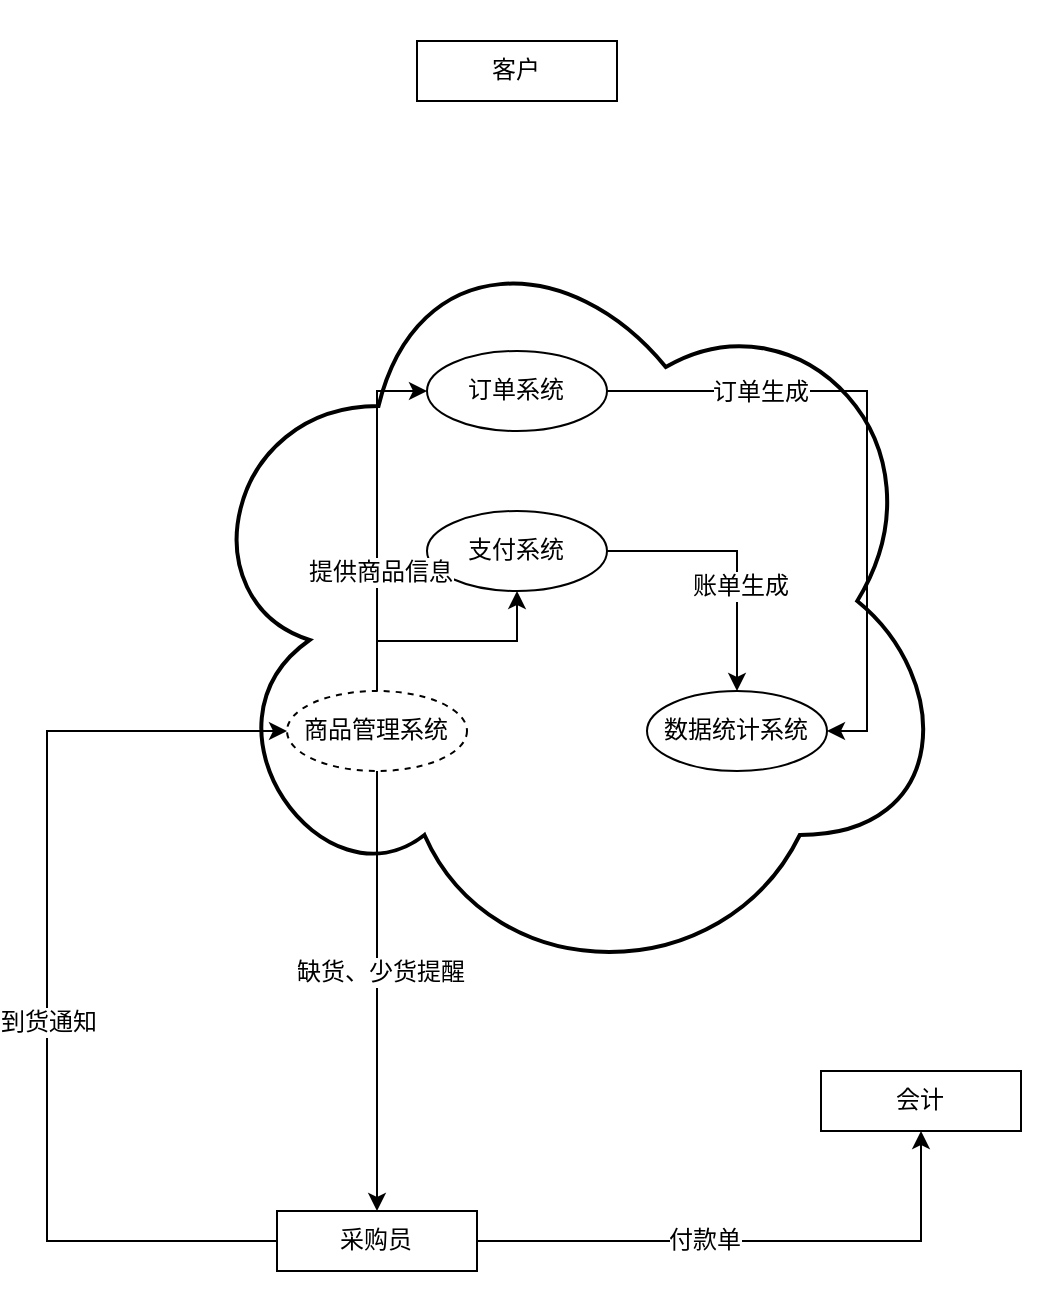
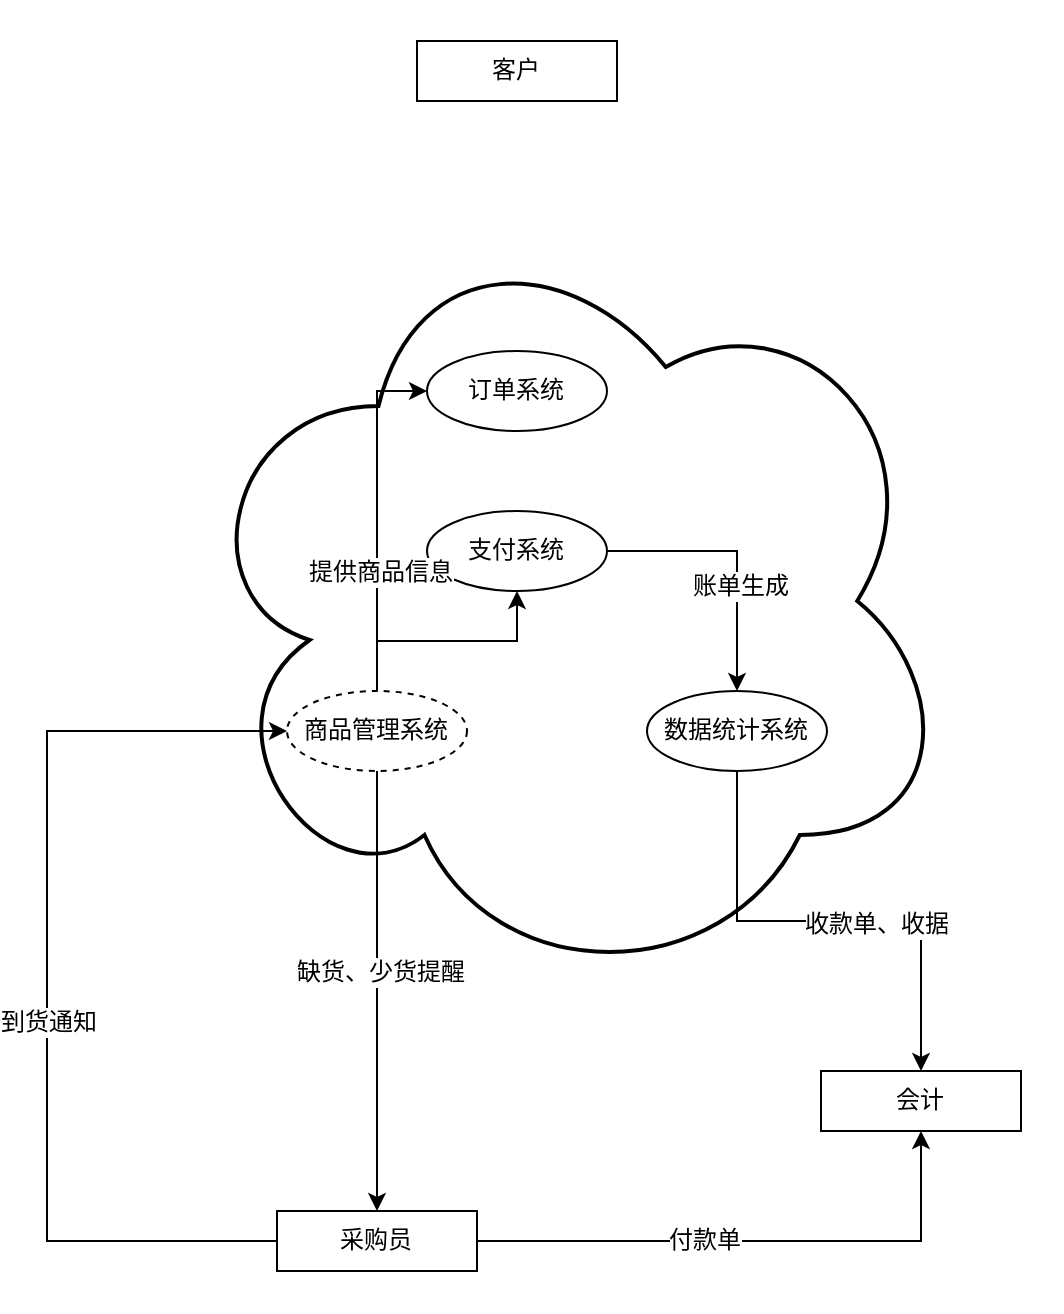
(867, 444) -> none
none -> (737, 915)
